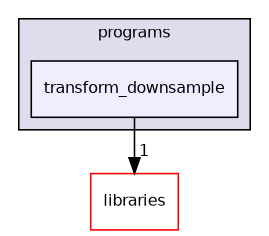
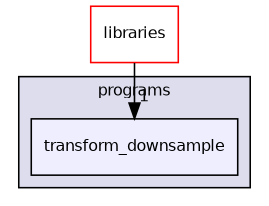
(134, 140) -> (134, 86)
